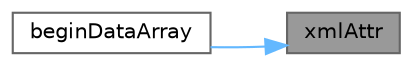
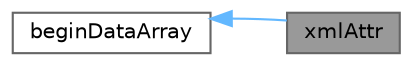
(238, 47) -> (259, 19)
